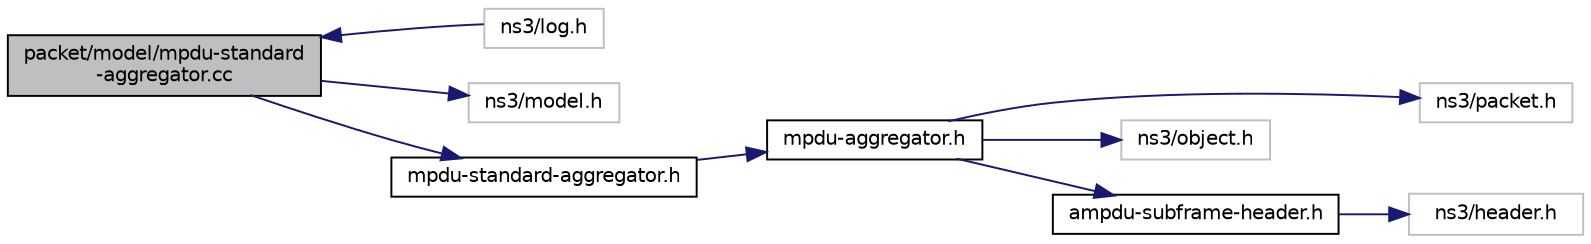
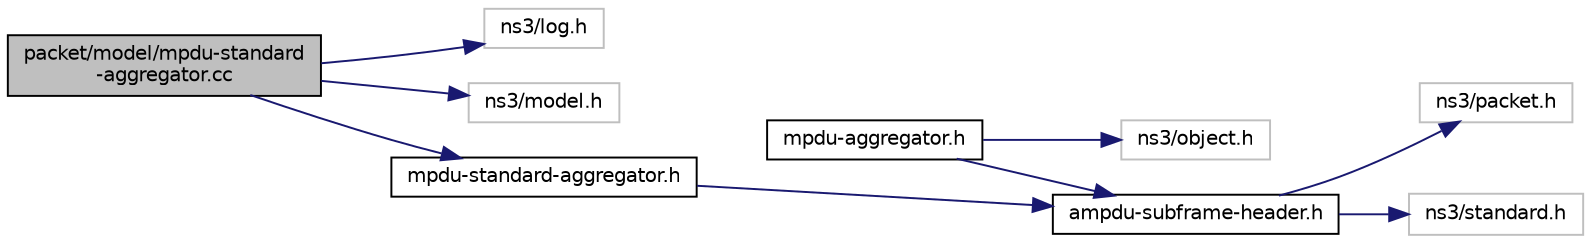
(412, 29) -> (393, 56)
(1173, 95) -> (1362, 168)
(722, 157) -> (865, 195)
(1496, 214) -> (1496, 214)
